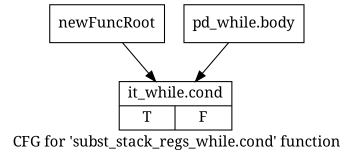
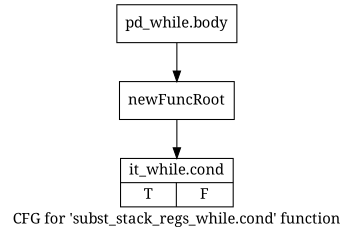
(215, 58) -> (177, 57)
